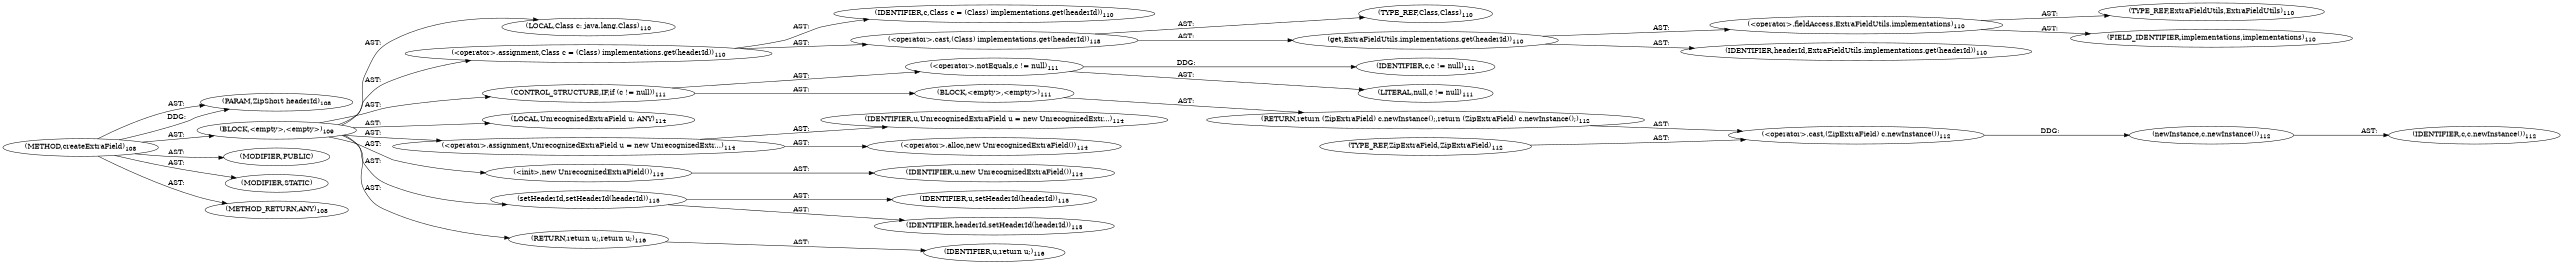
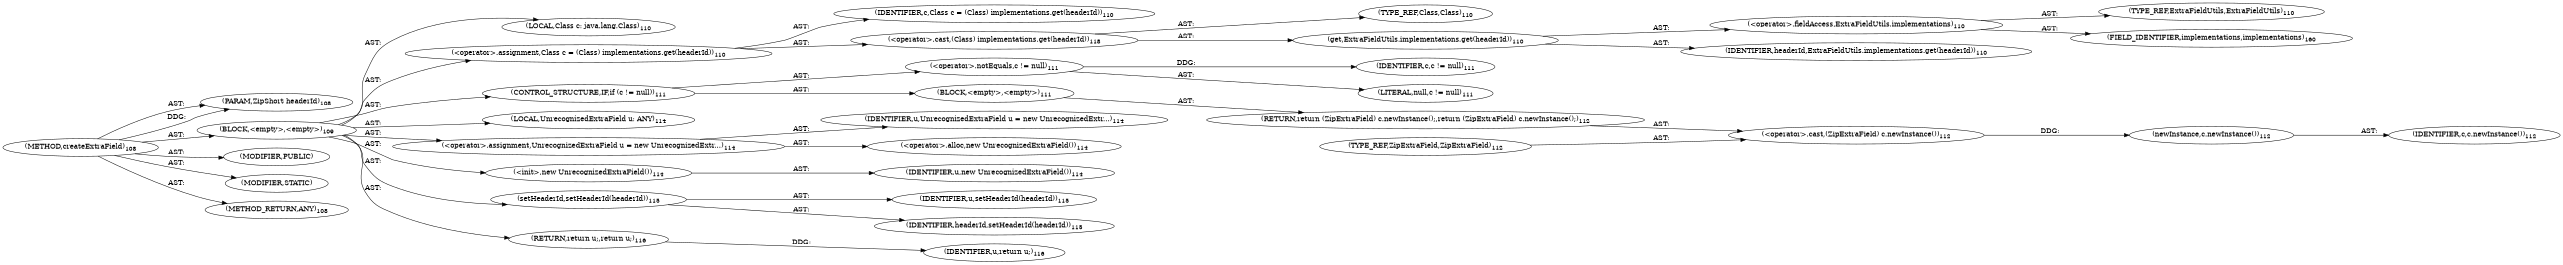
(2310, 38) -> (2310, 38)
(803, 243) -> (803, 243)
